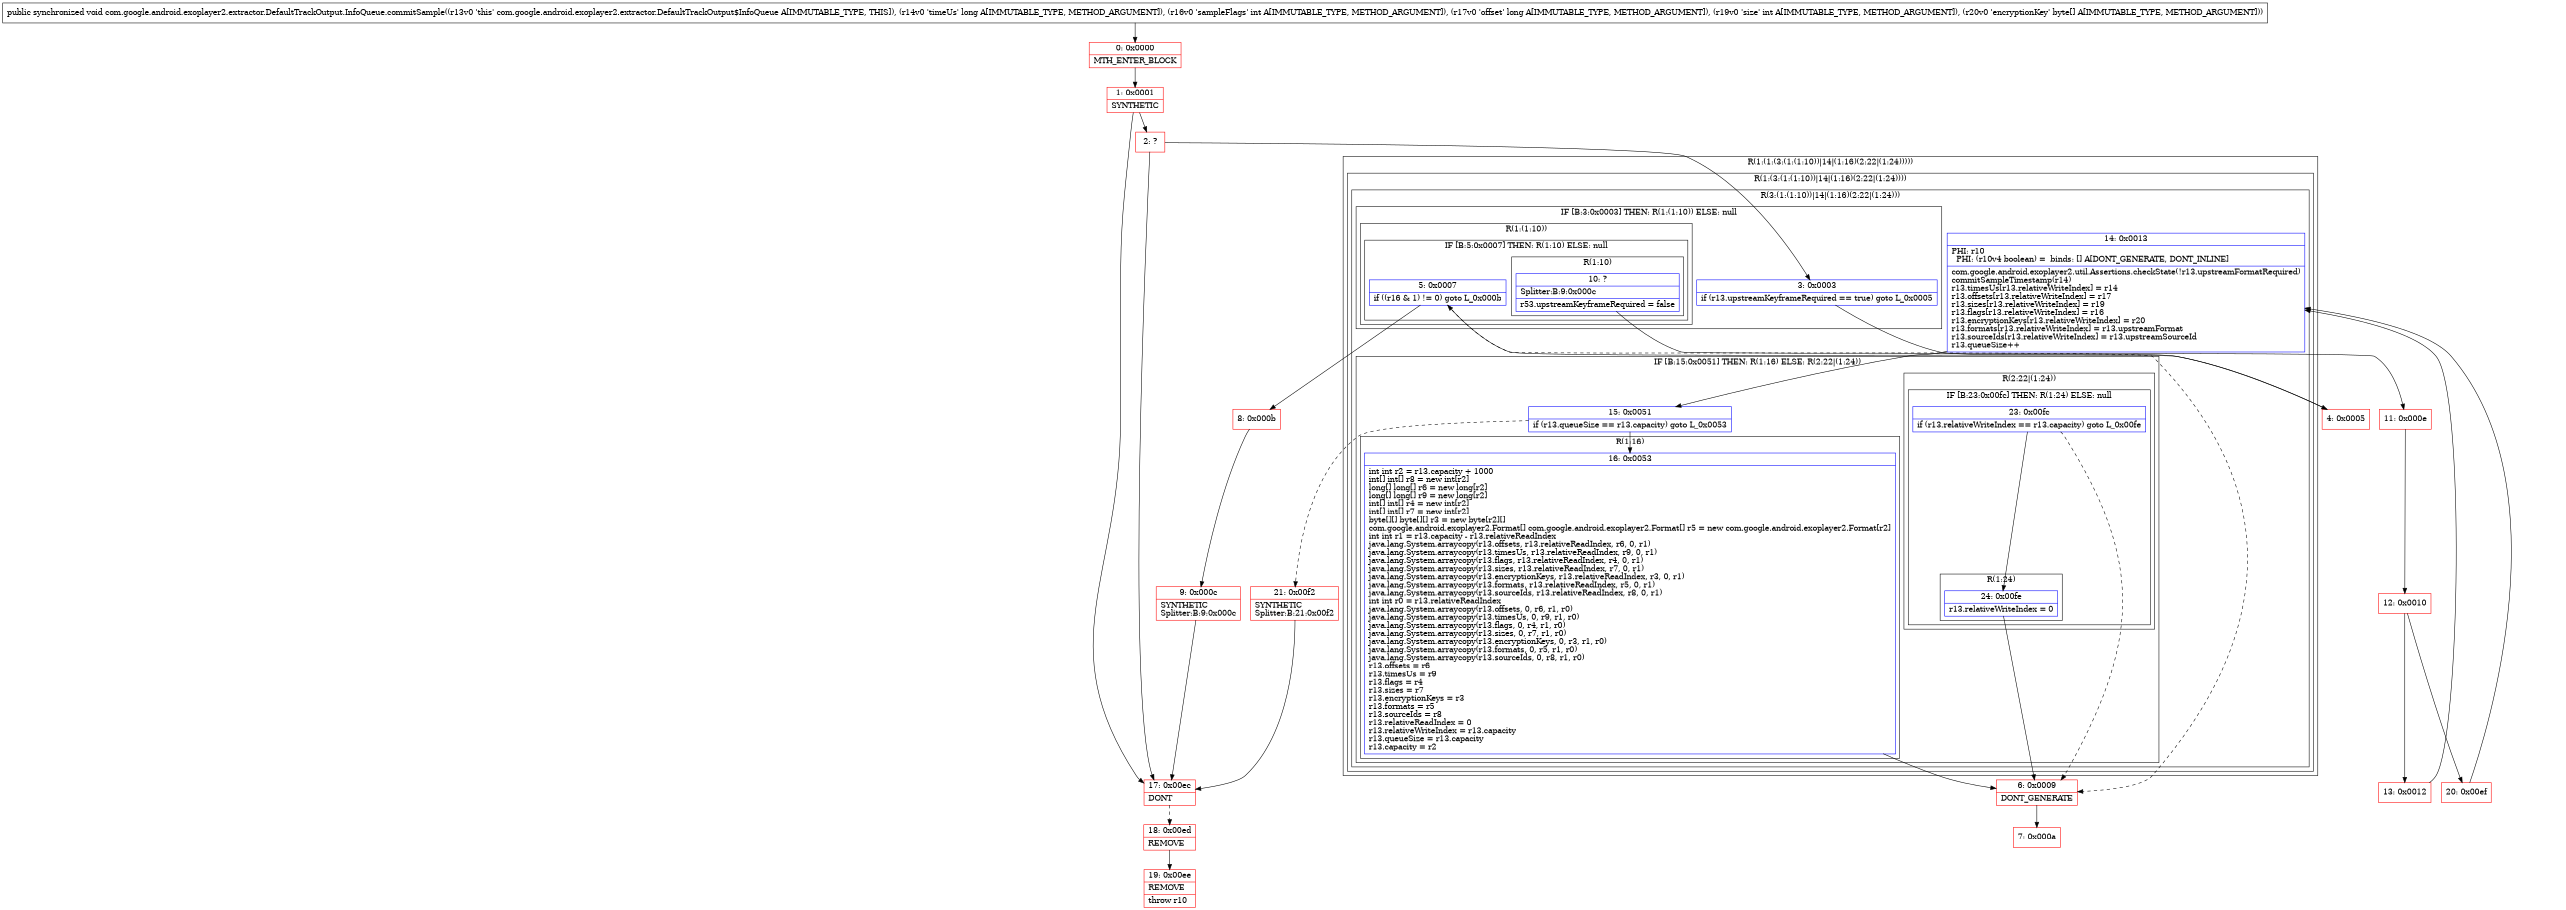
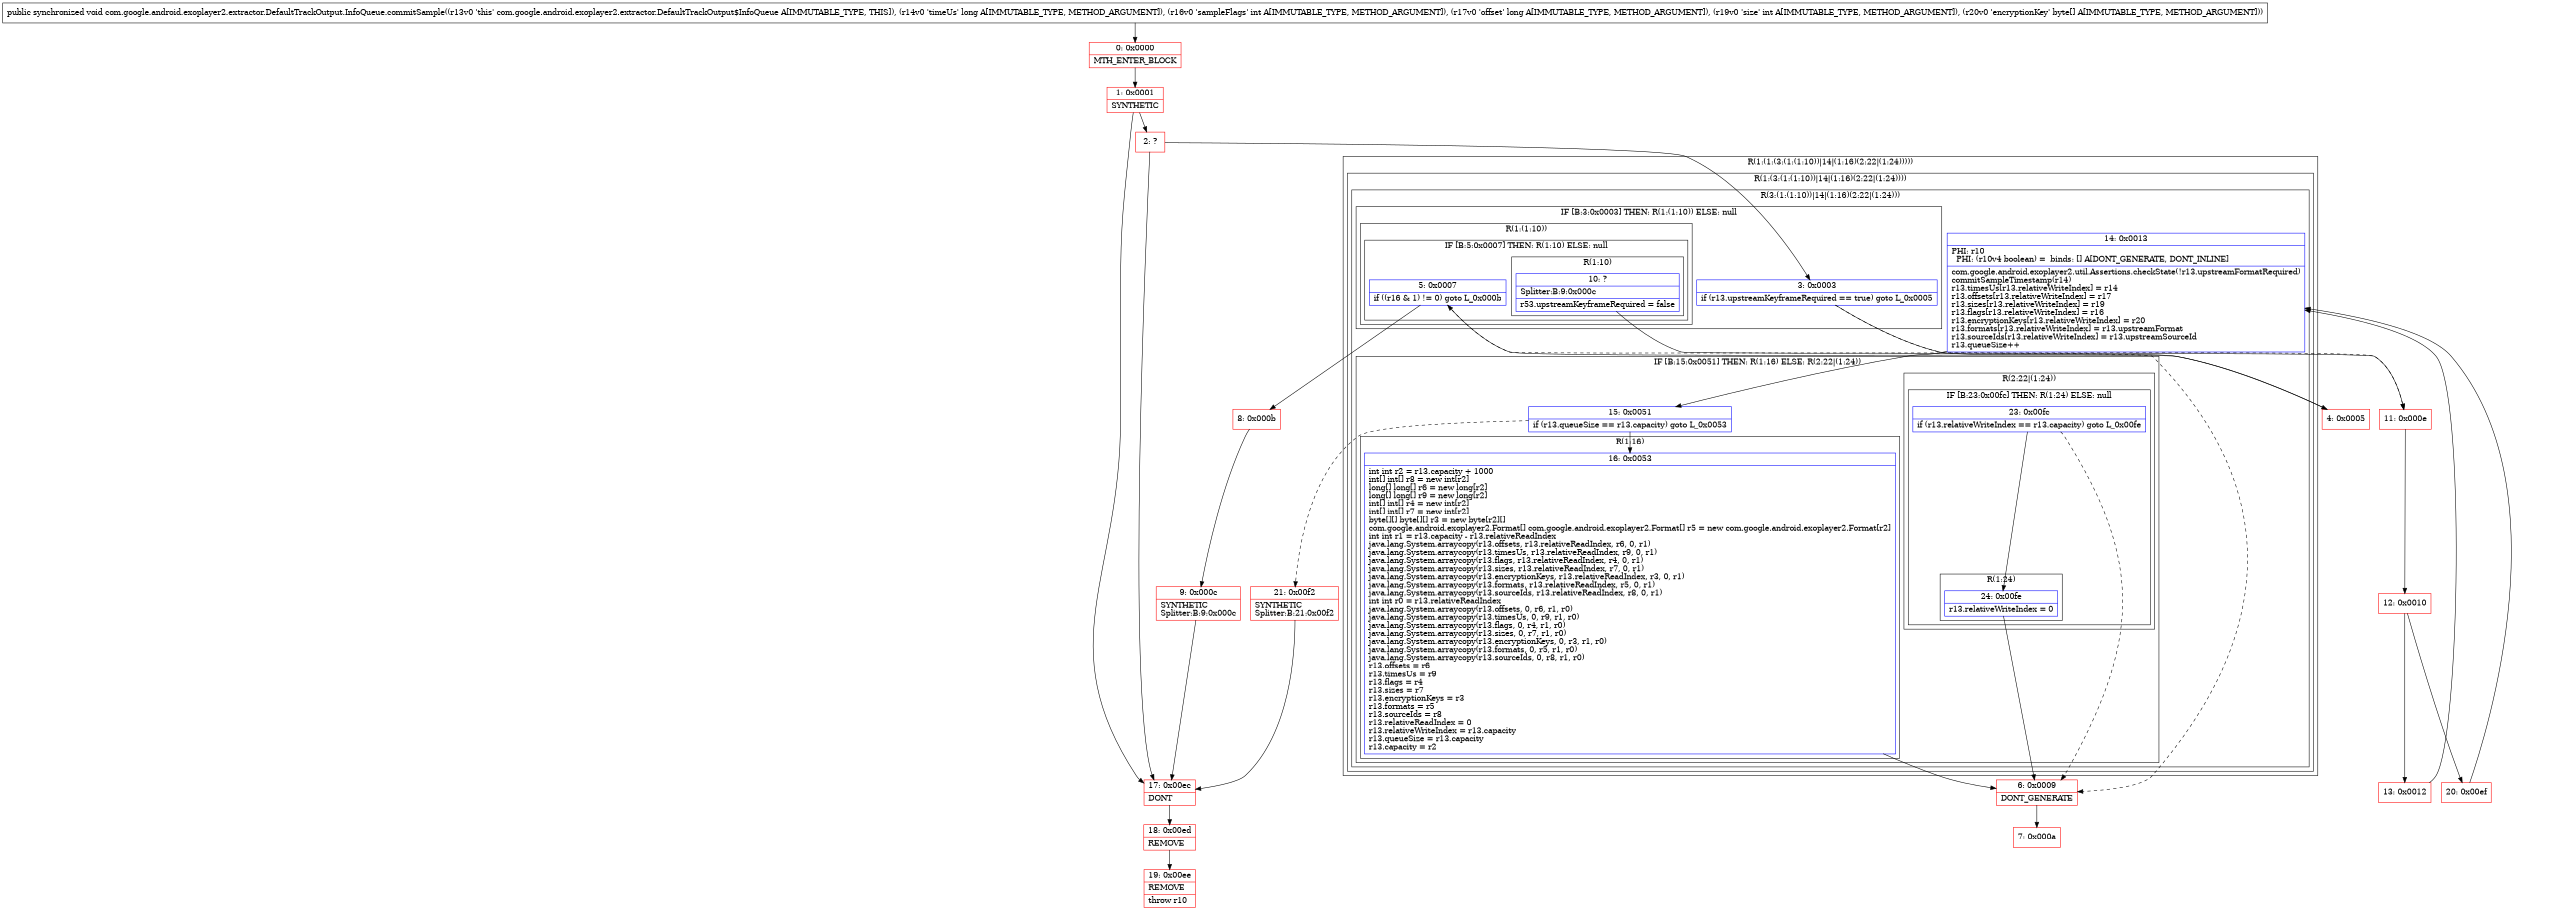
none -> (2128, 353)
(1170, 812) -> (1170, 812)
